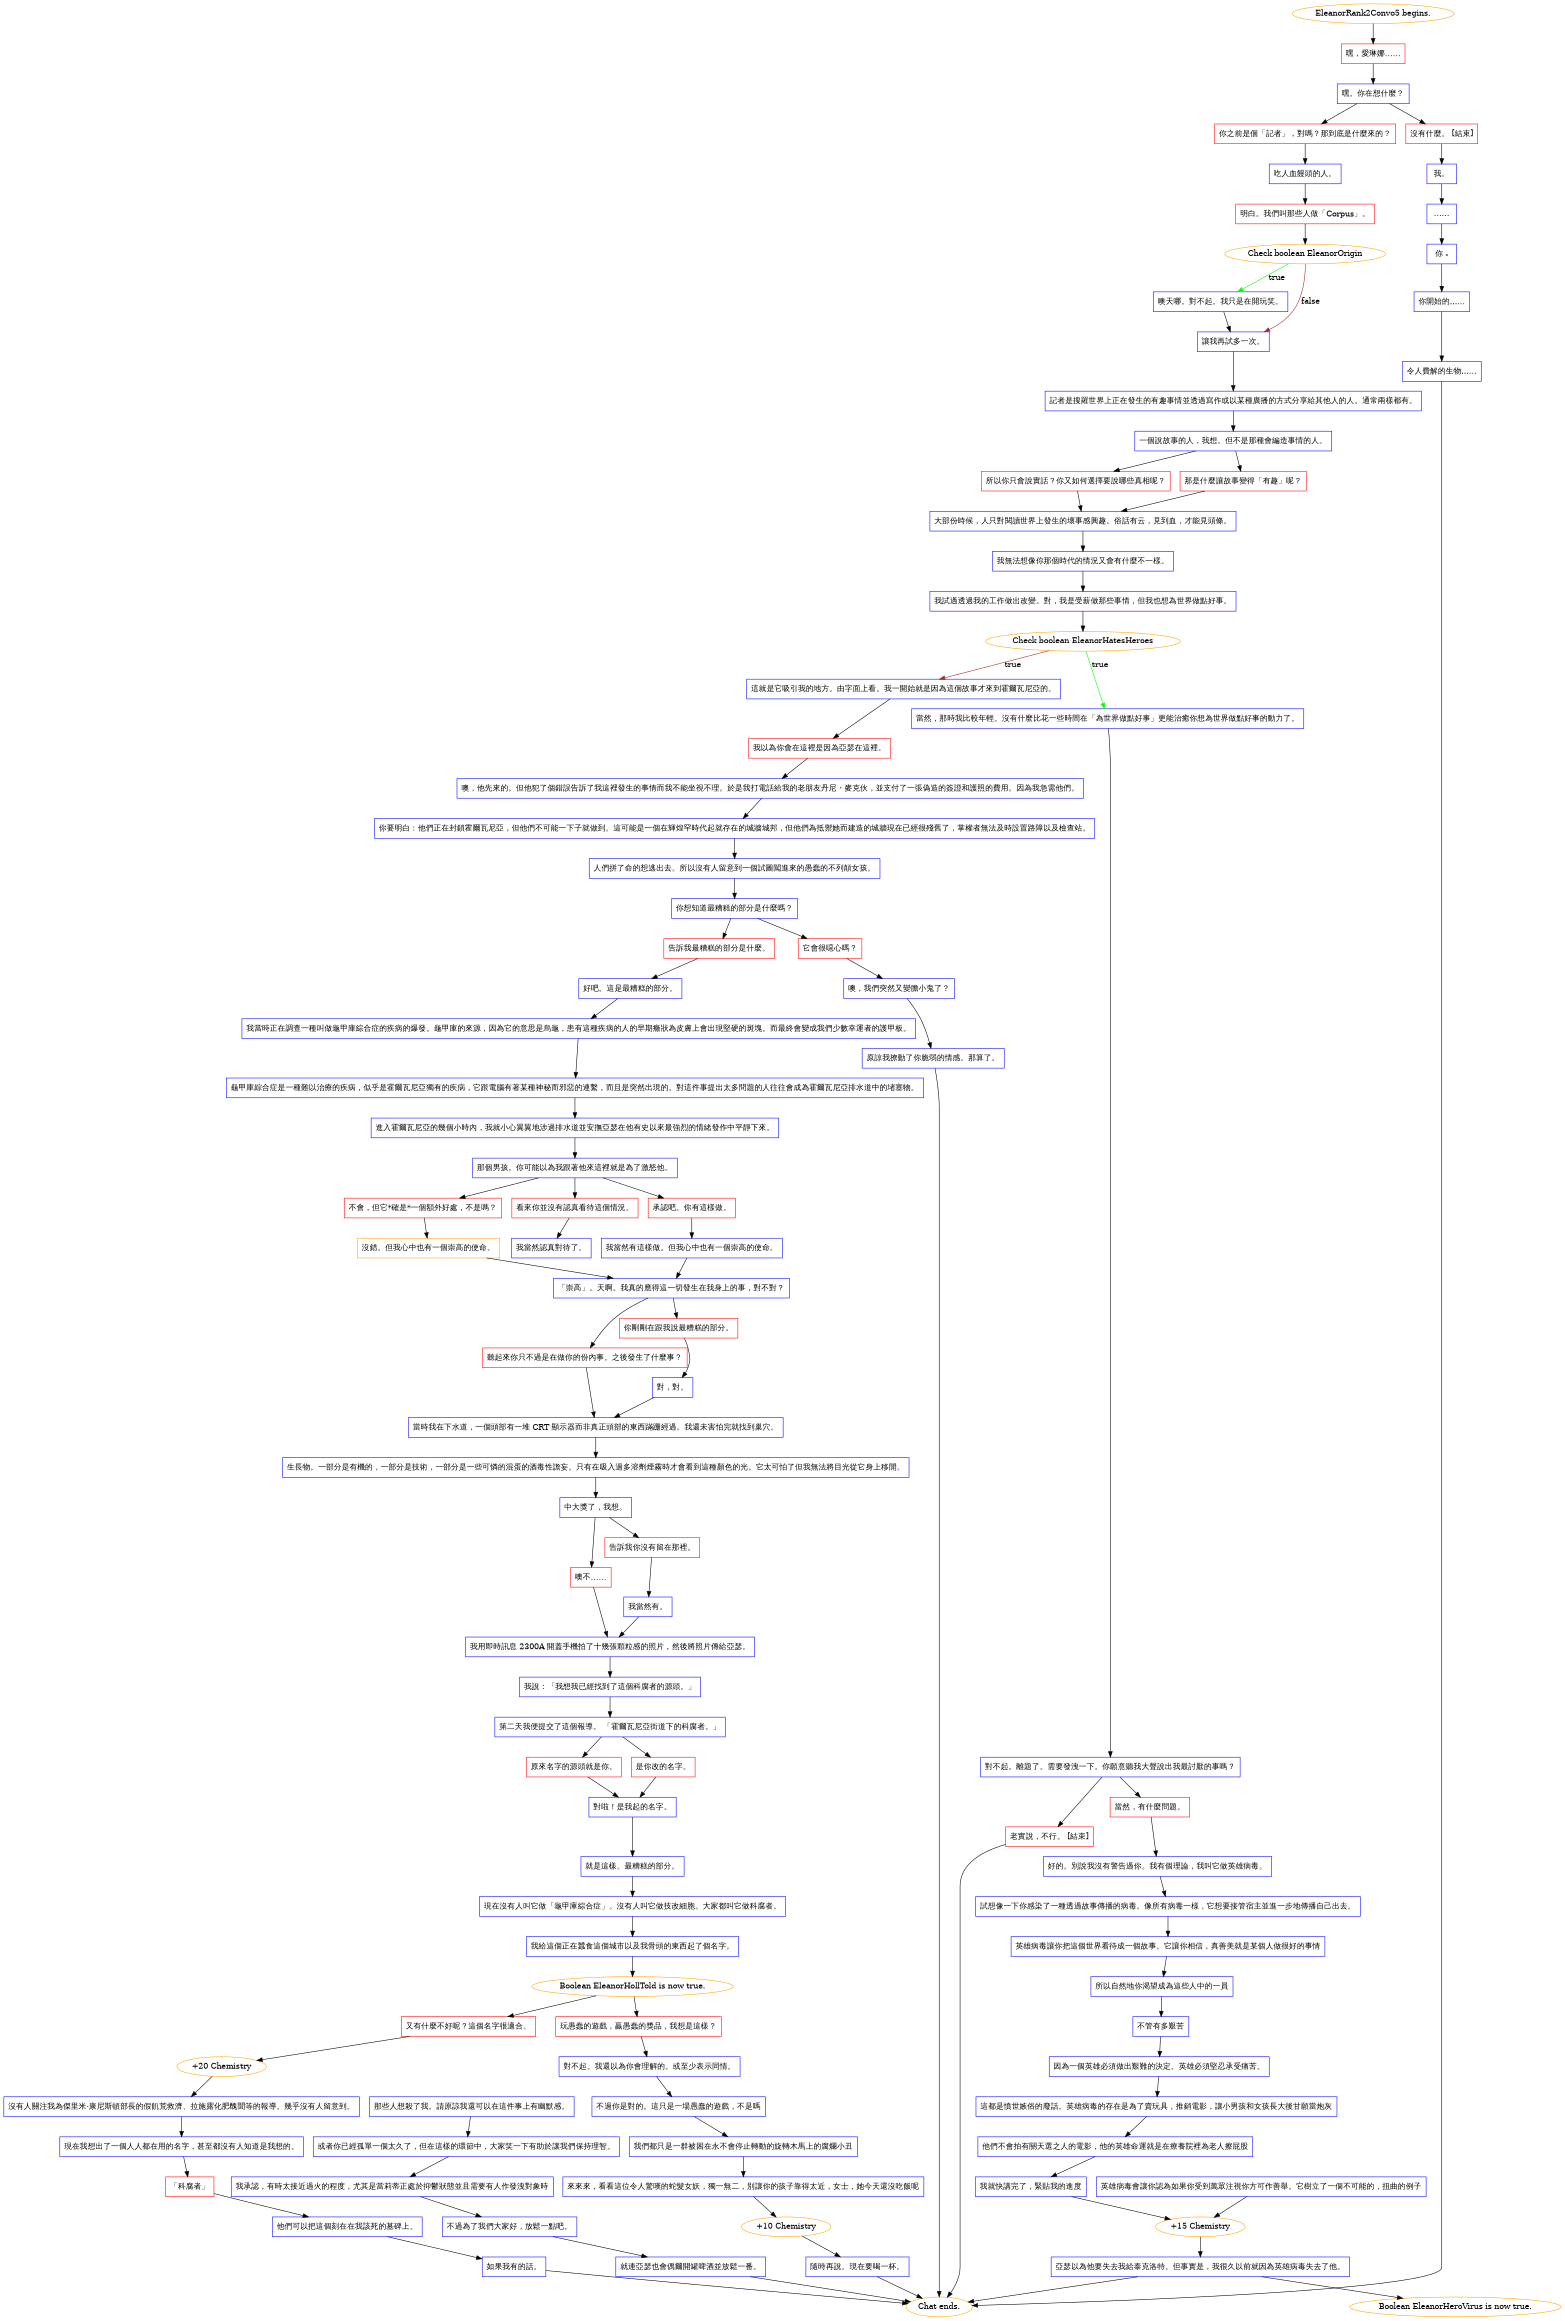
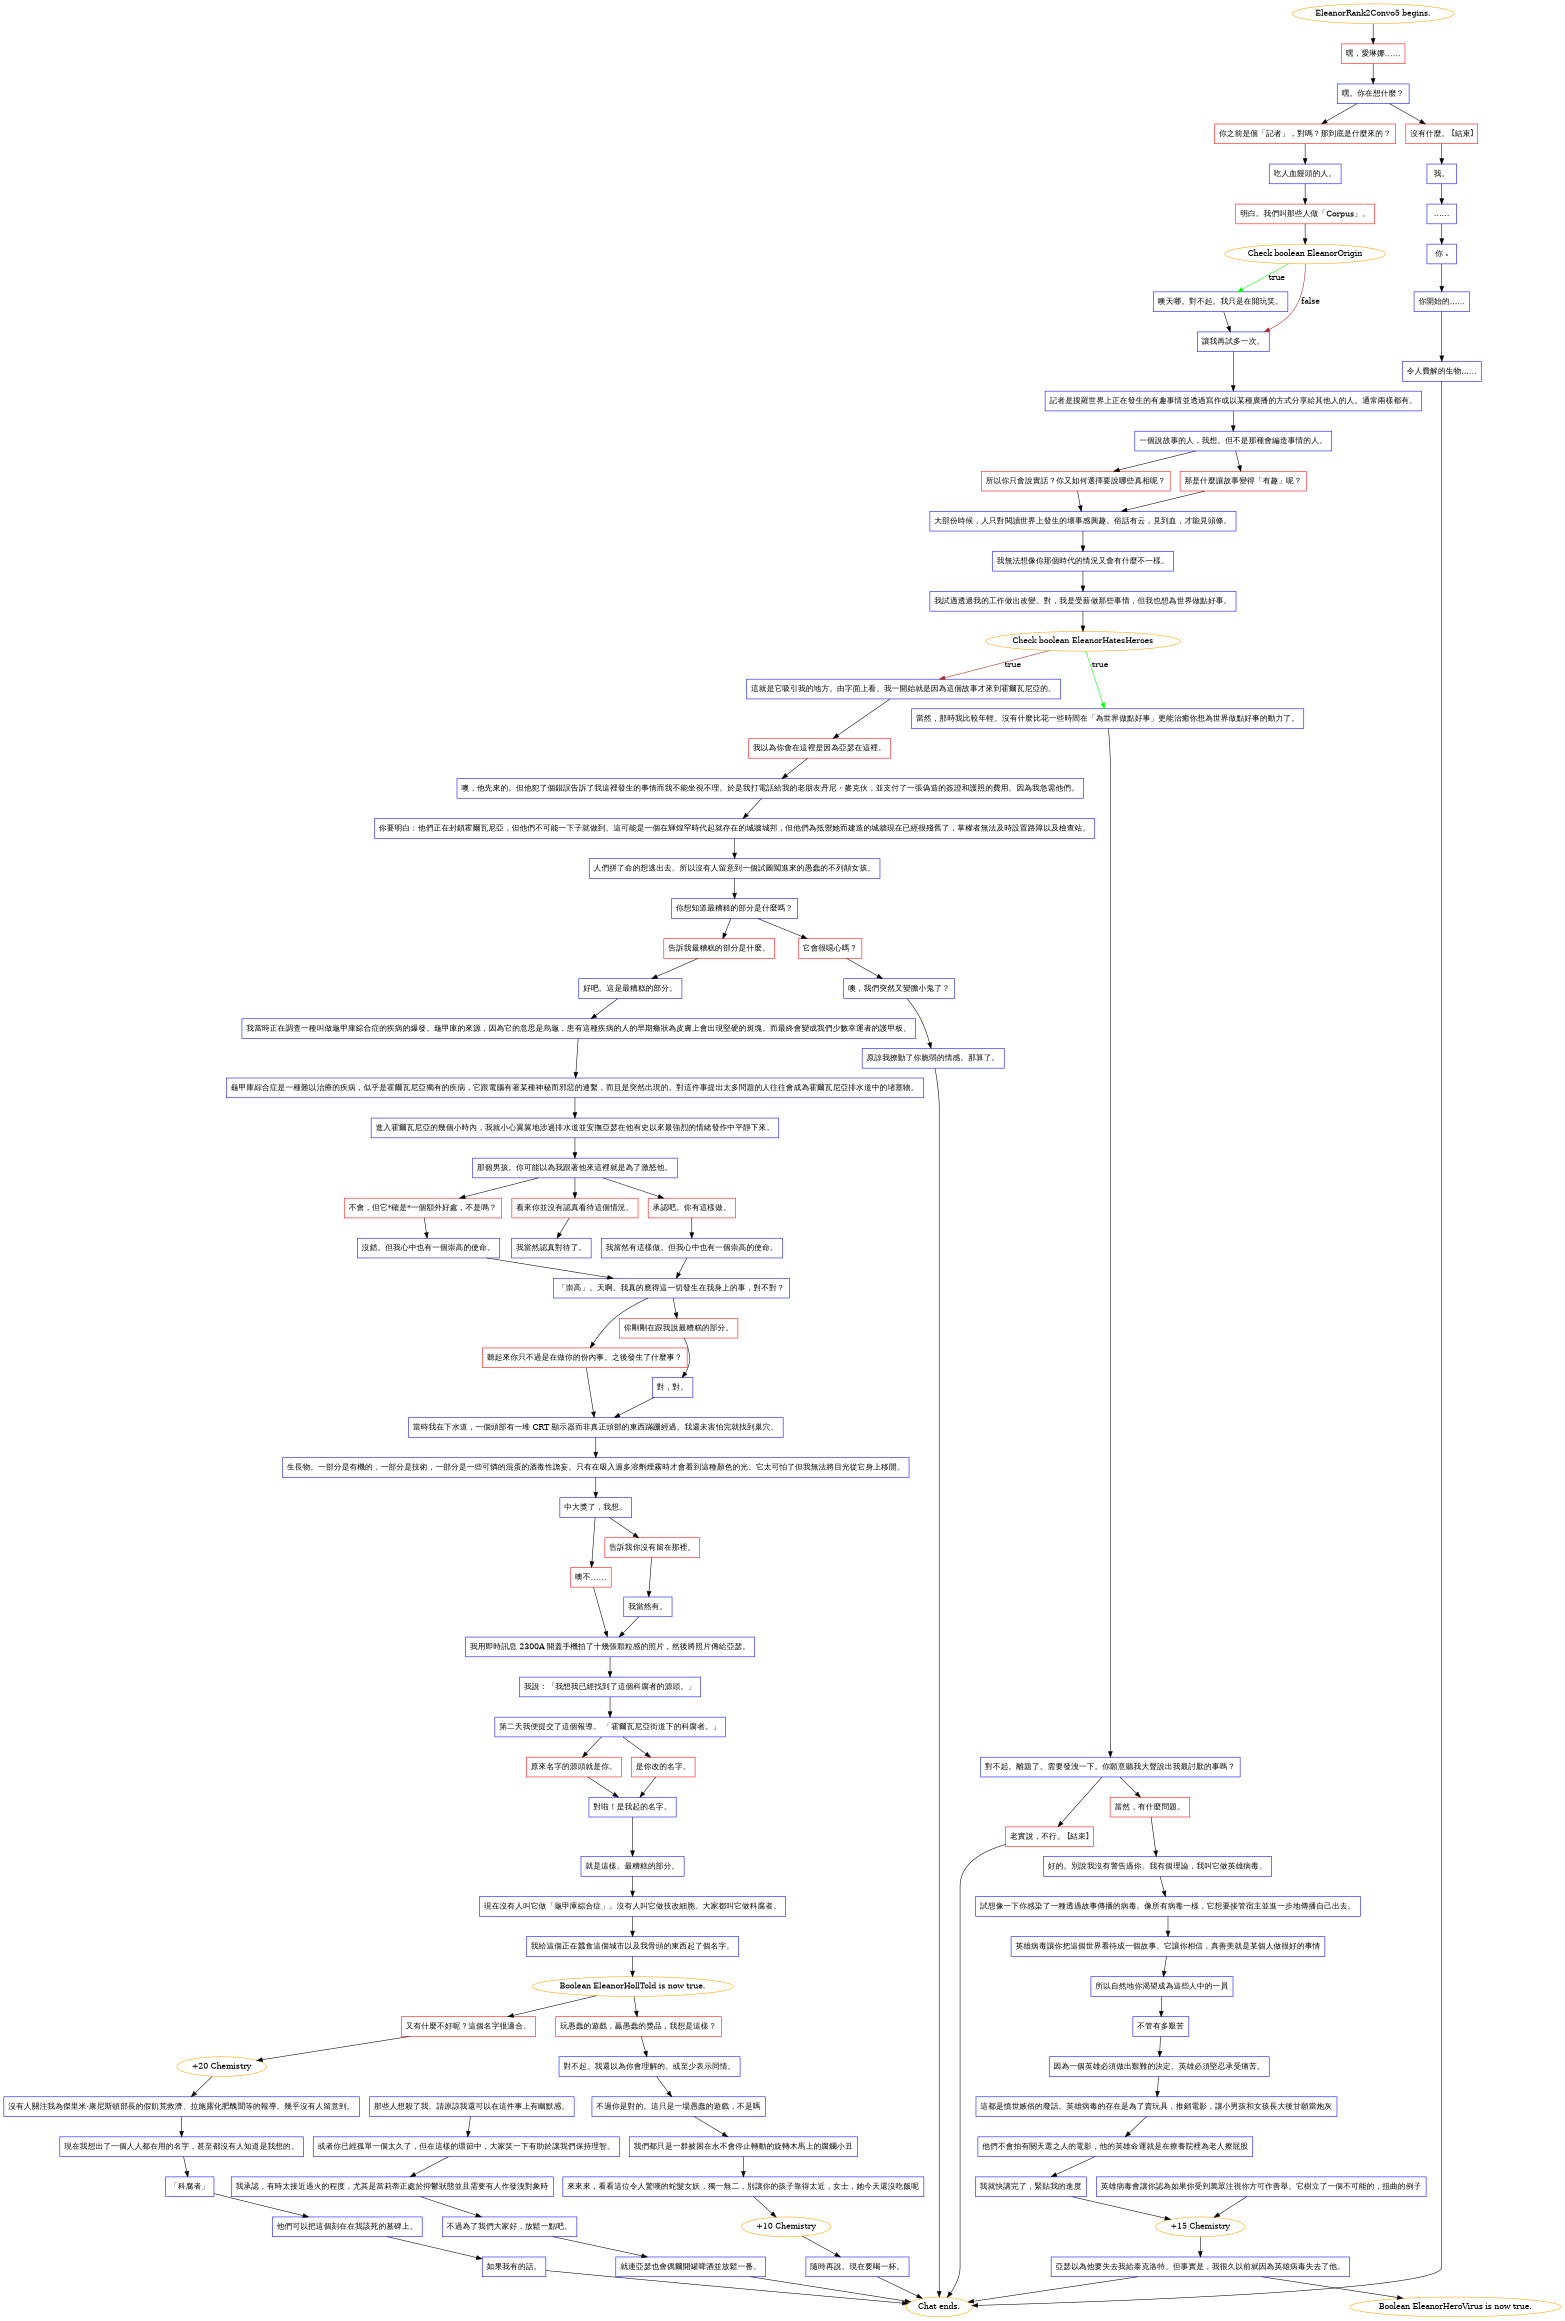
(428, 1248) -> (428, 1248)
(190, 2187) -> (190, 2187)
